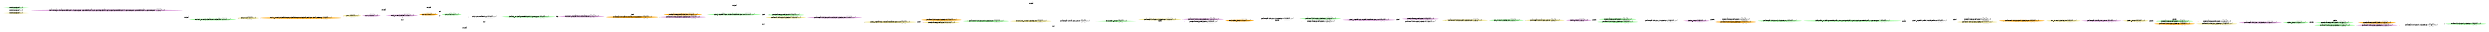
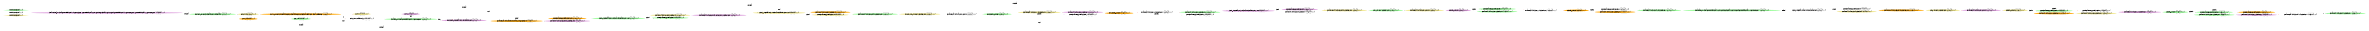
(402, 15) -> none
(1116, 21) -> (997, 14)
(1697, 21) -> (1576, 10)
